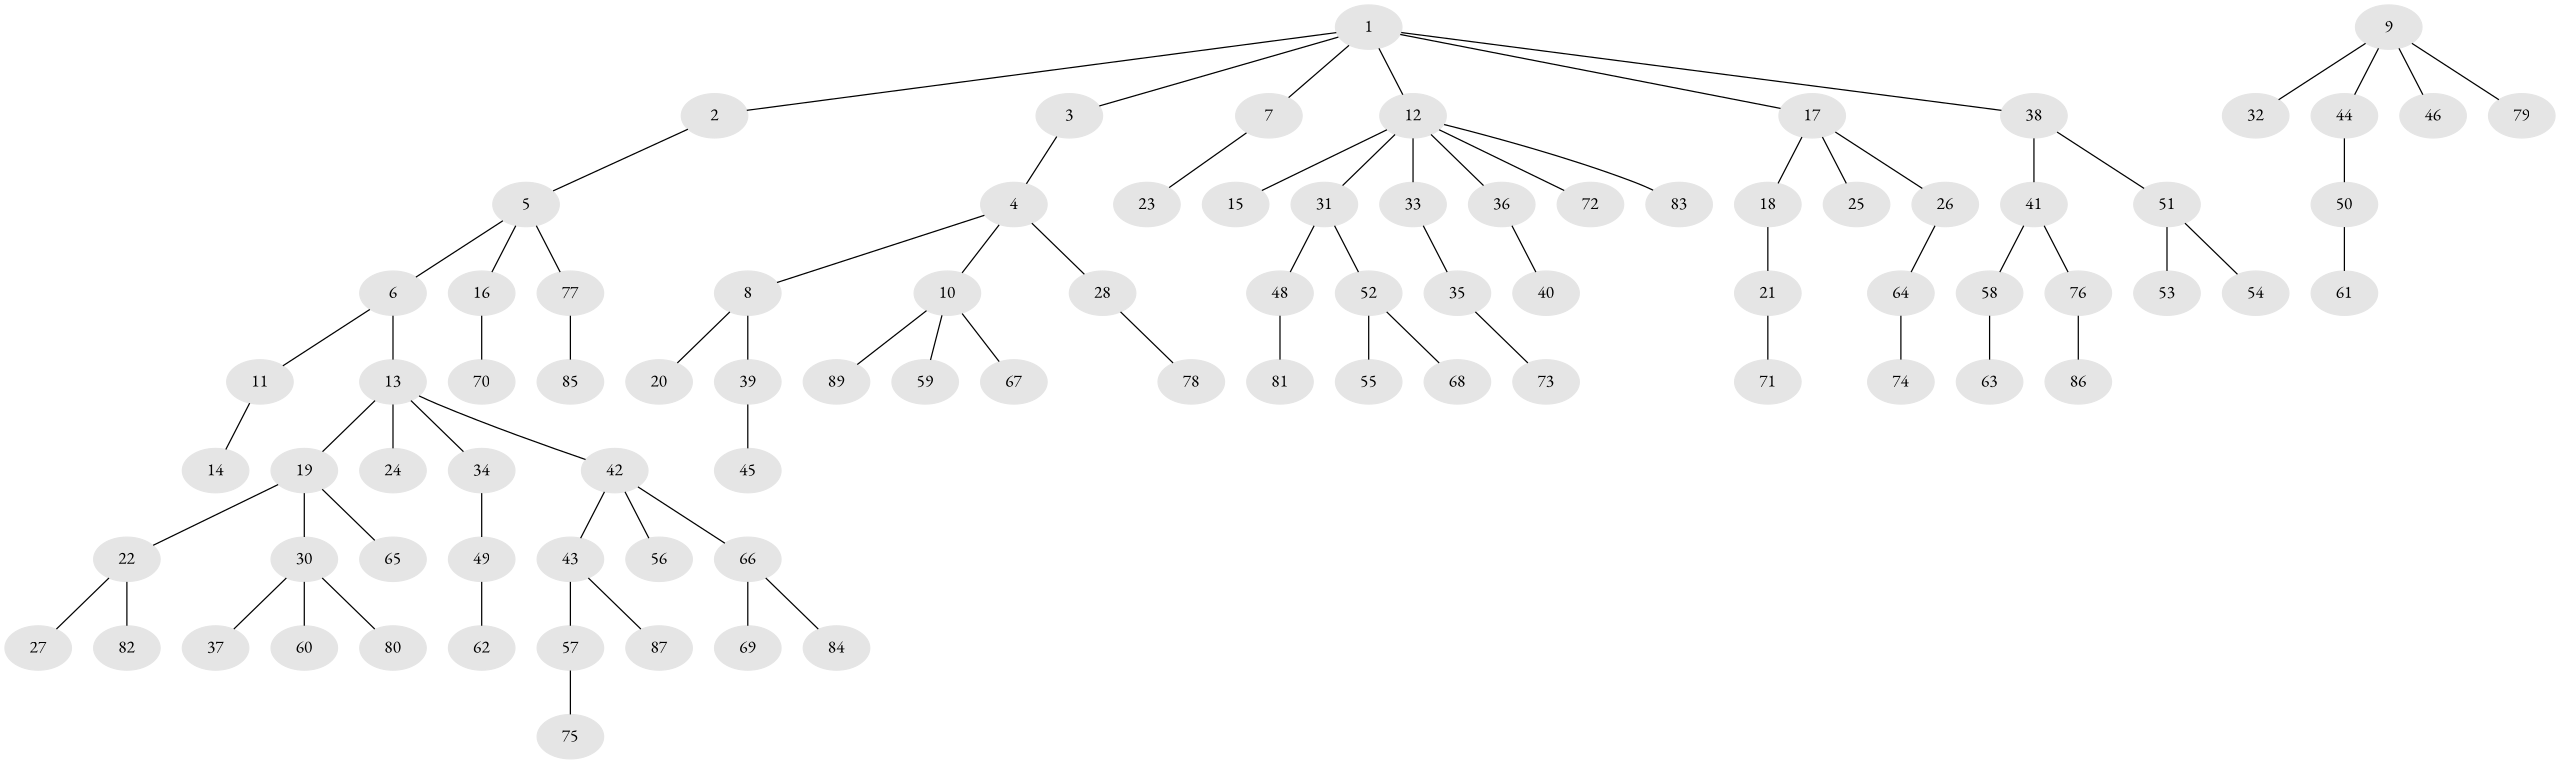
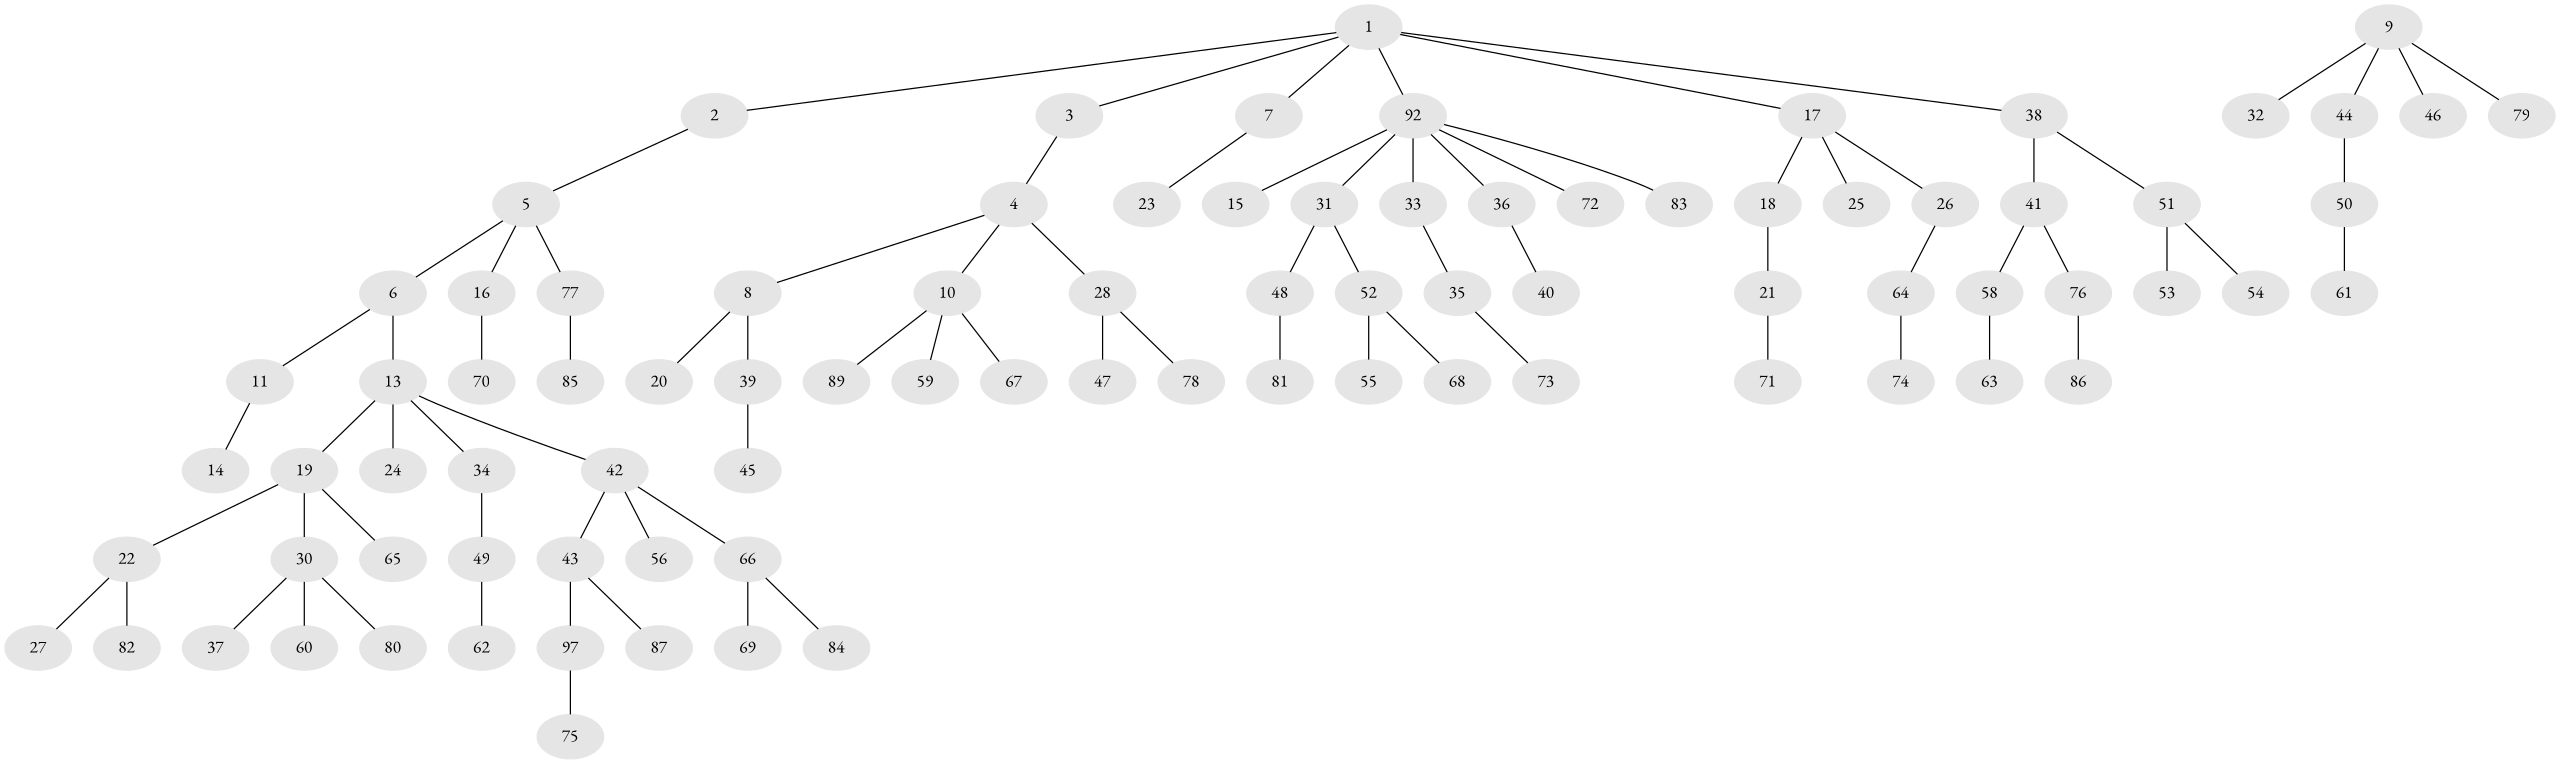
(1413, 116) -> (1413, 116)
none -> (1103, 382)
(570, 648) -> (570, 648)
